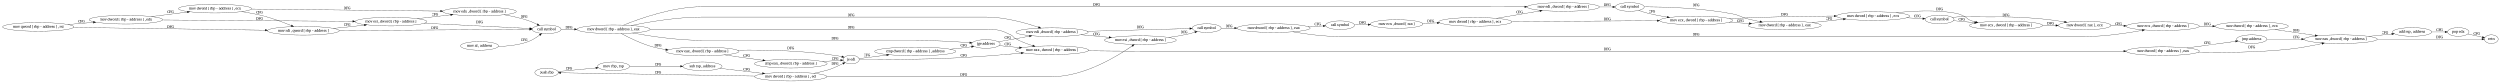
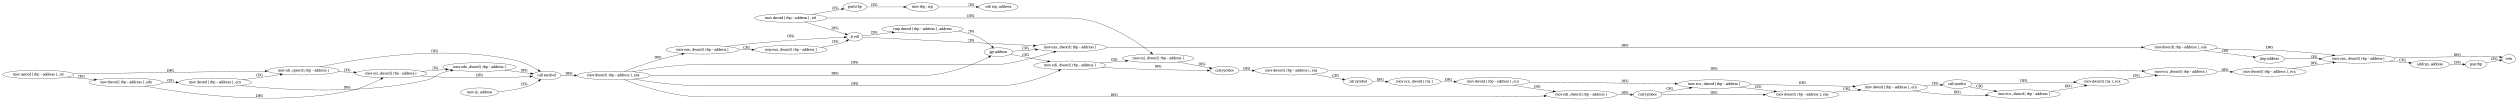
(2458, 32) -> (2476, 64)
(741, 71) -> none
